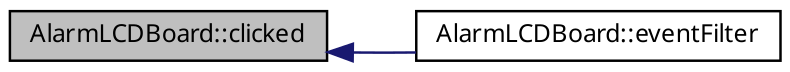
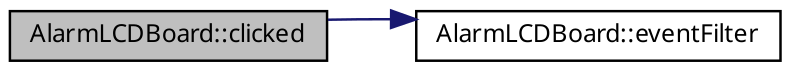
(384, 53) -> (360, 19)
